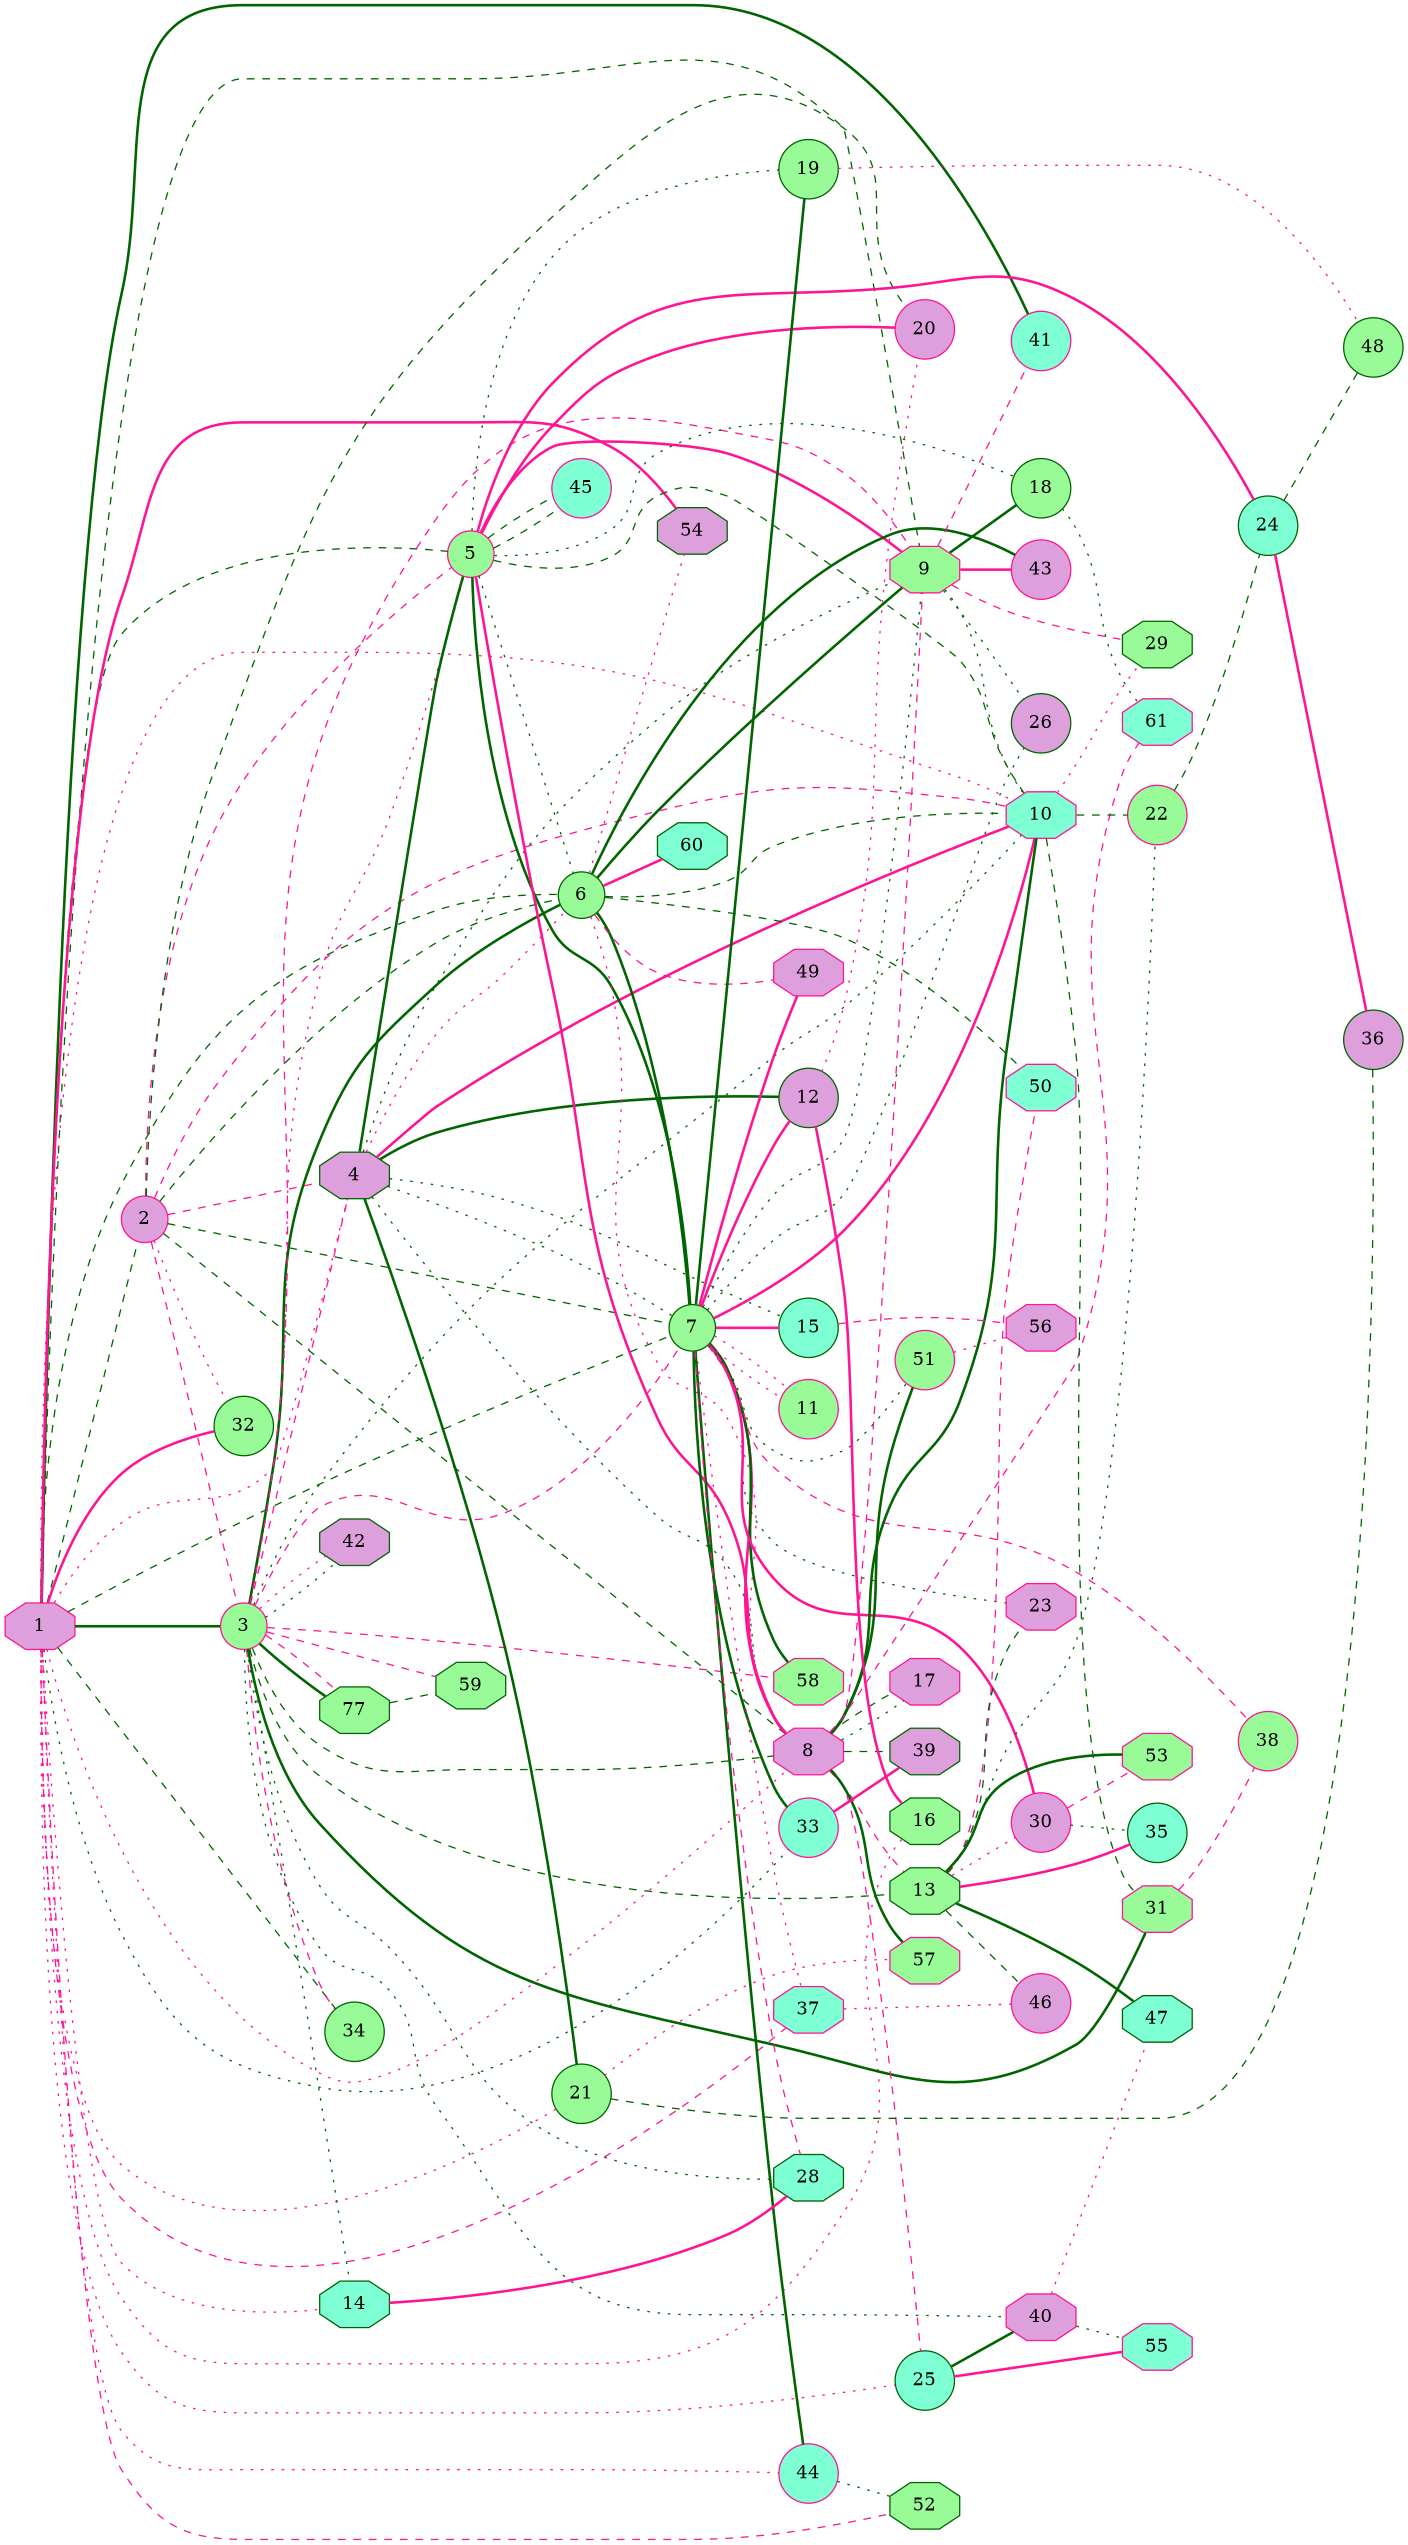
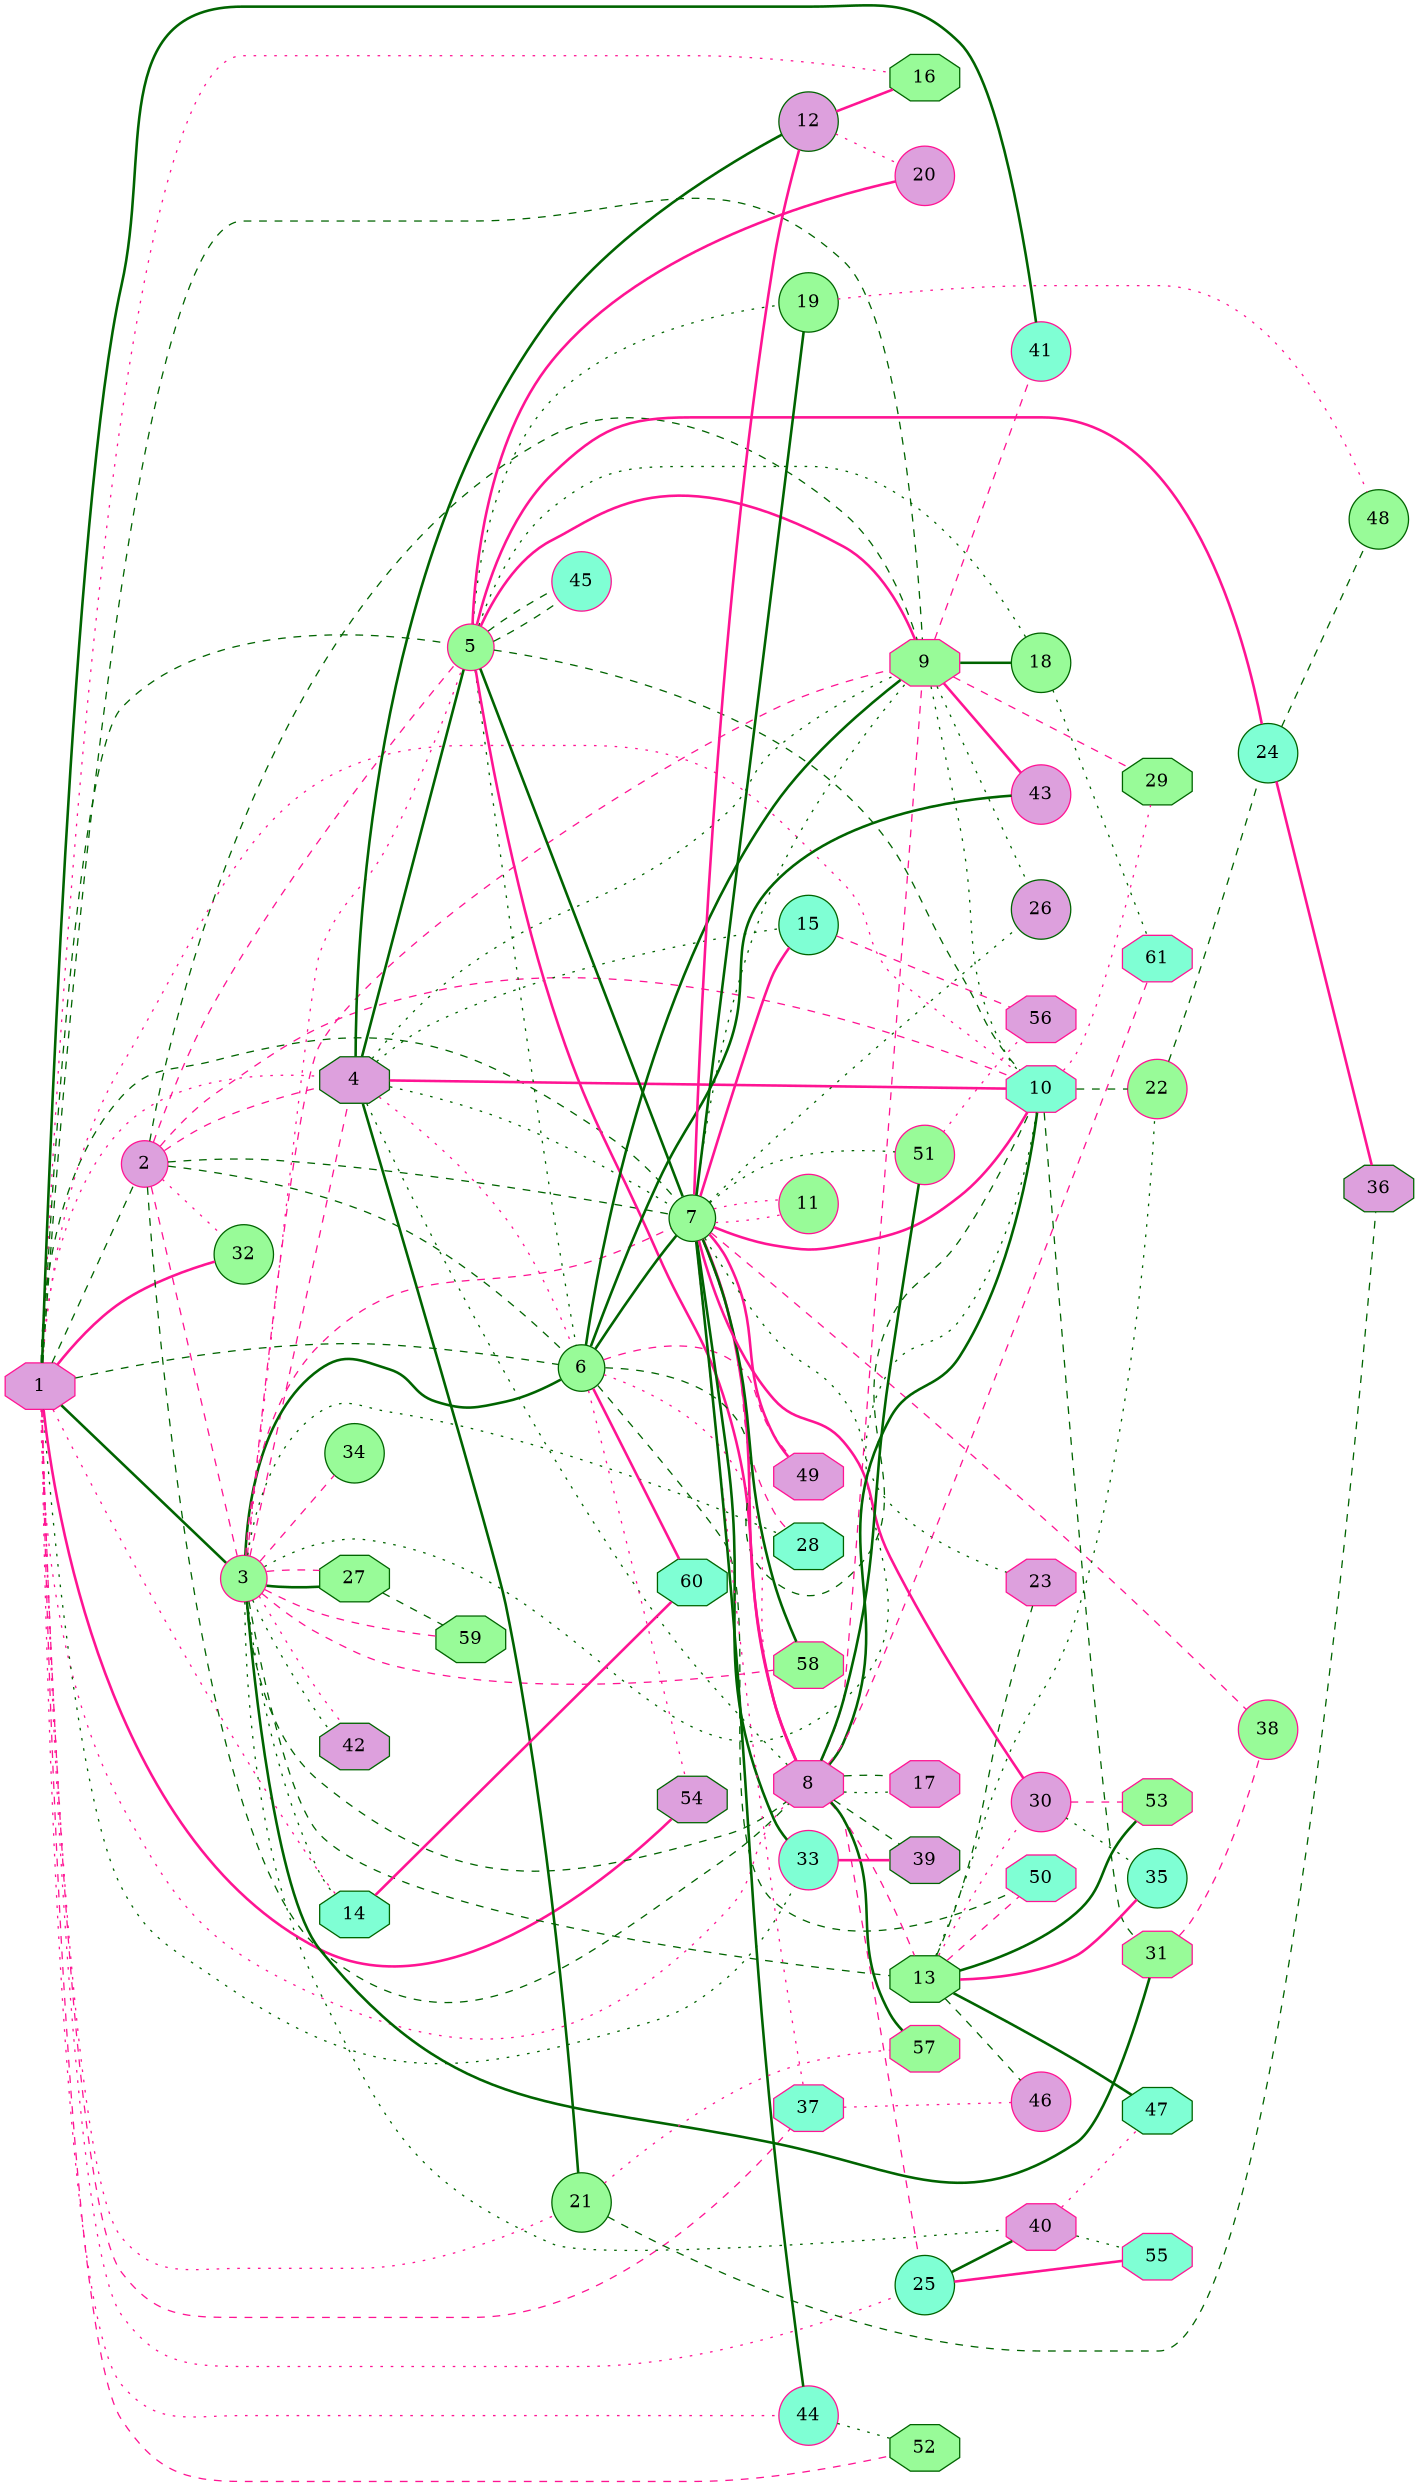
(345, 458) -> (410, 552)
(1373, 1040) -> (1379, 1188)
(355, 1710) -> (355, 1579)
(197, 1828) -> none
(596, 2275) -> (516, 1756)
